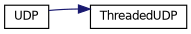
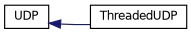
(64, 9) -> (75, 25)
